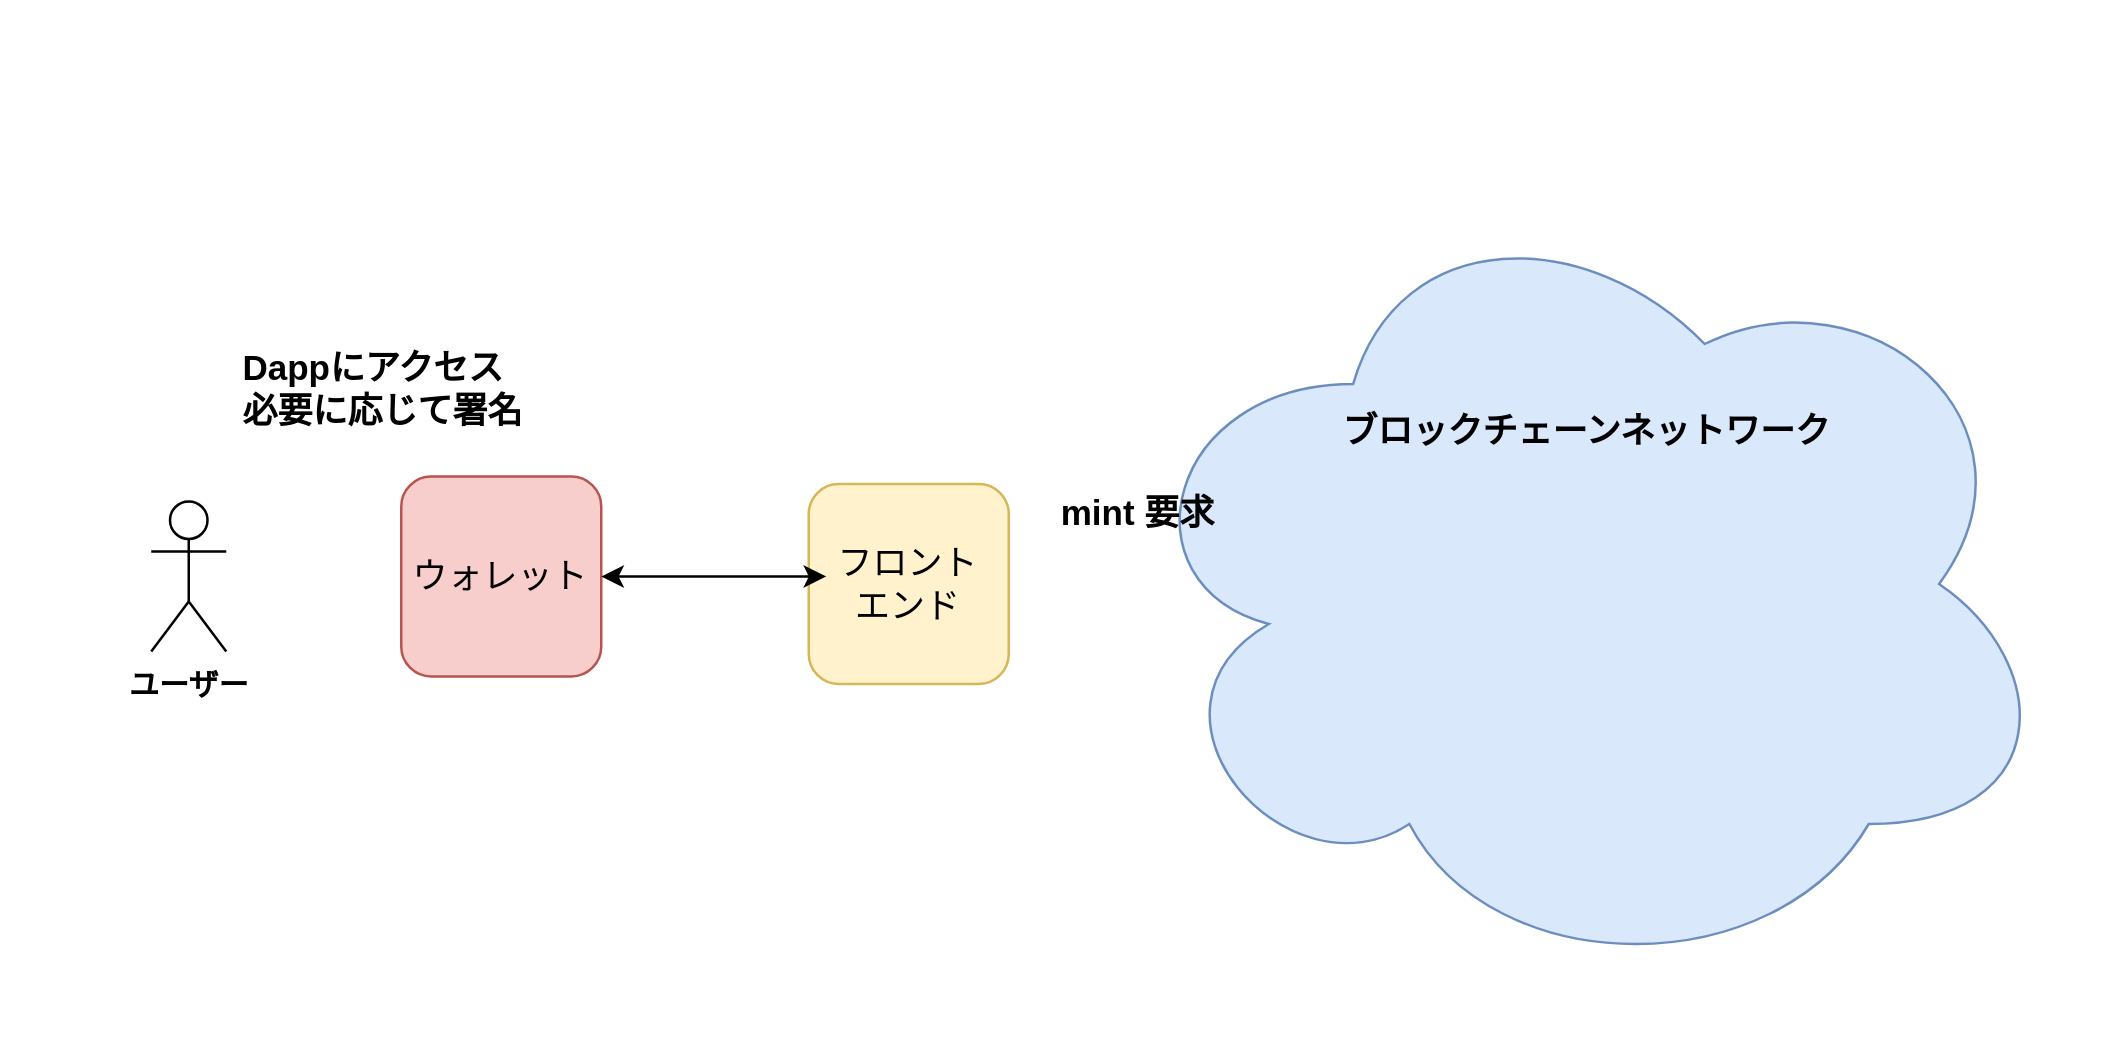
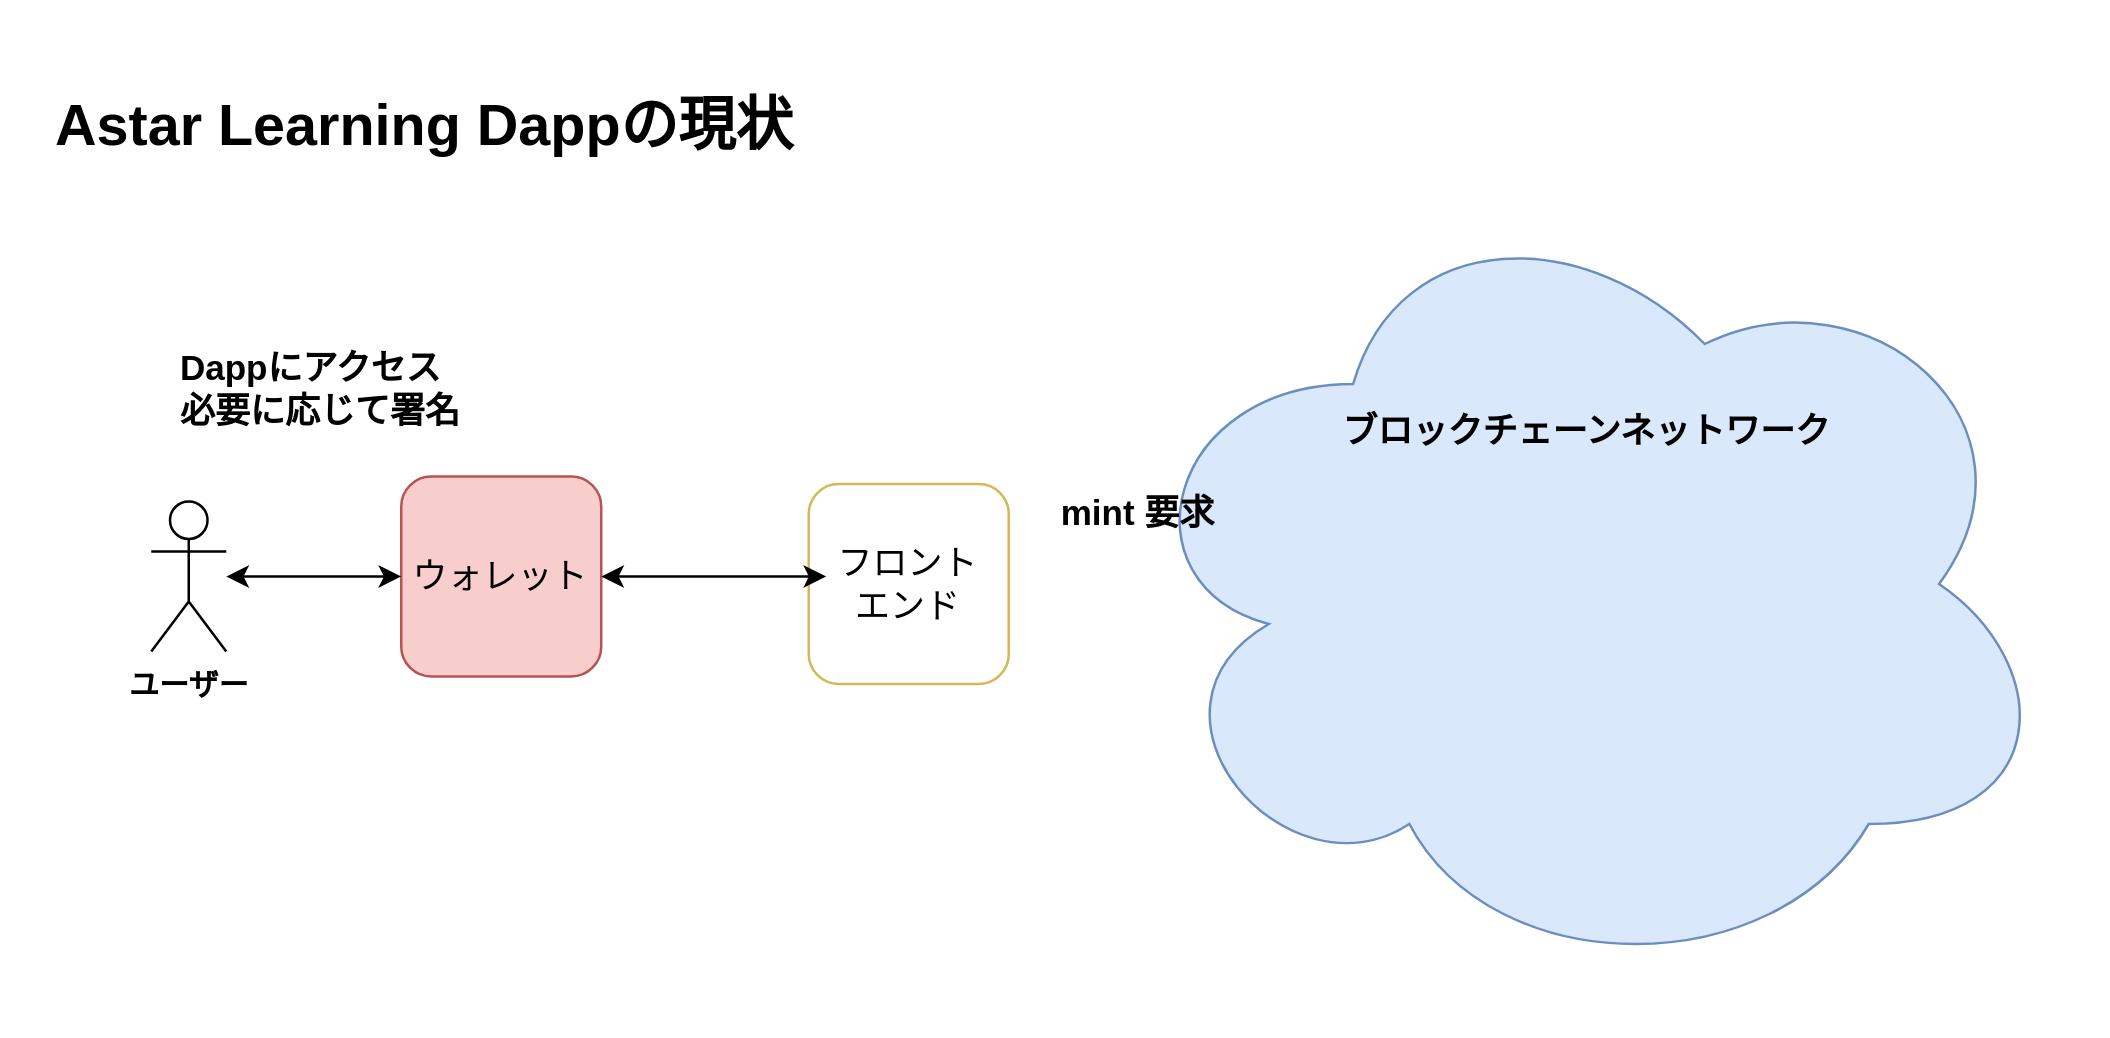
none -> (464, 126)
(401, 389) -> (339, 389)
none -> (313, 576)
(909, 584) -> (909, 584)
